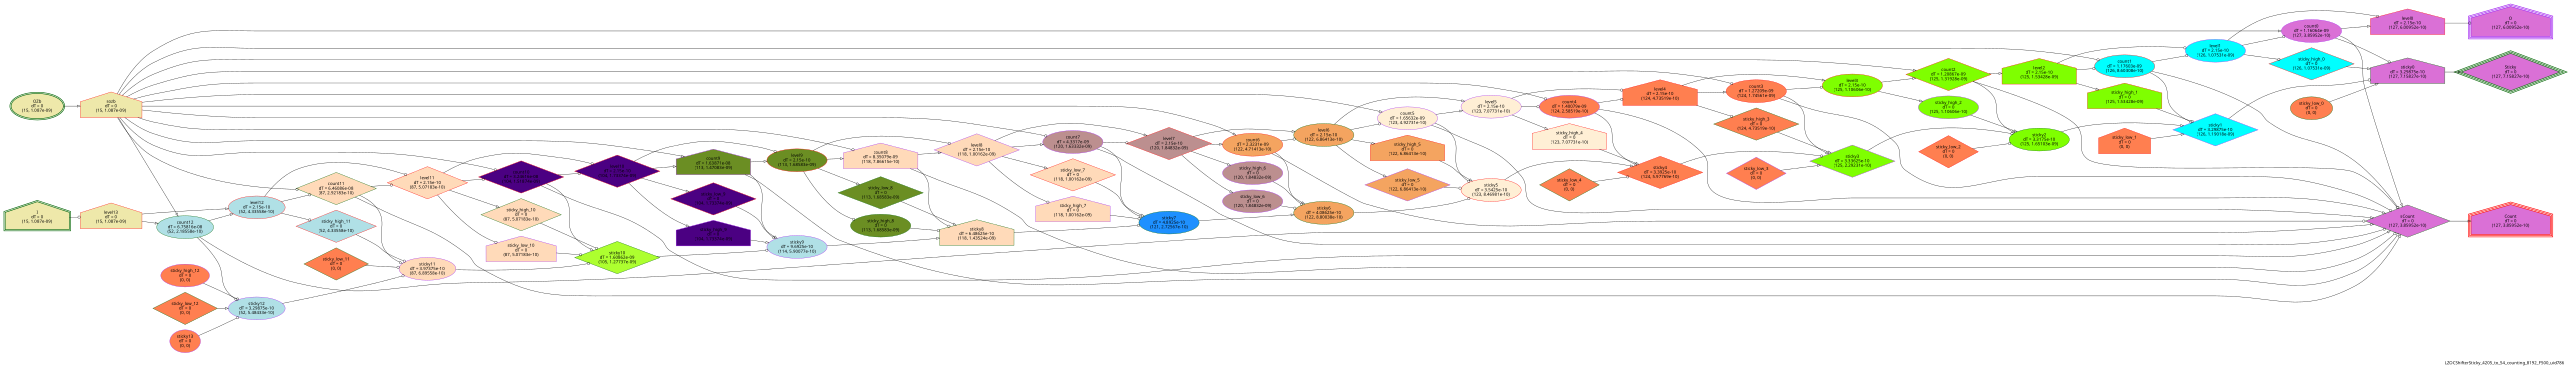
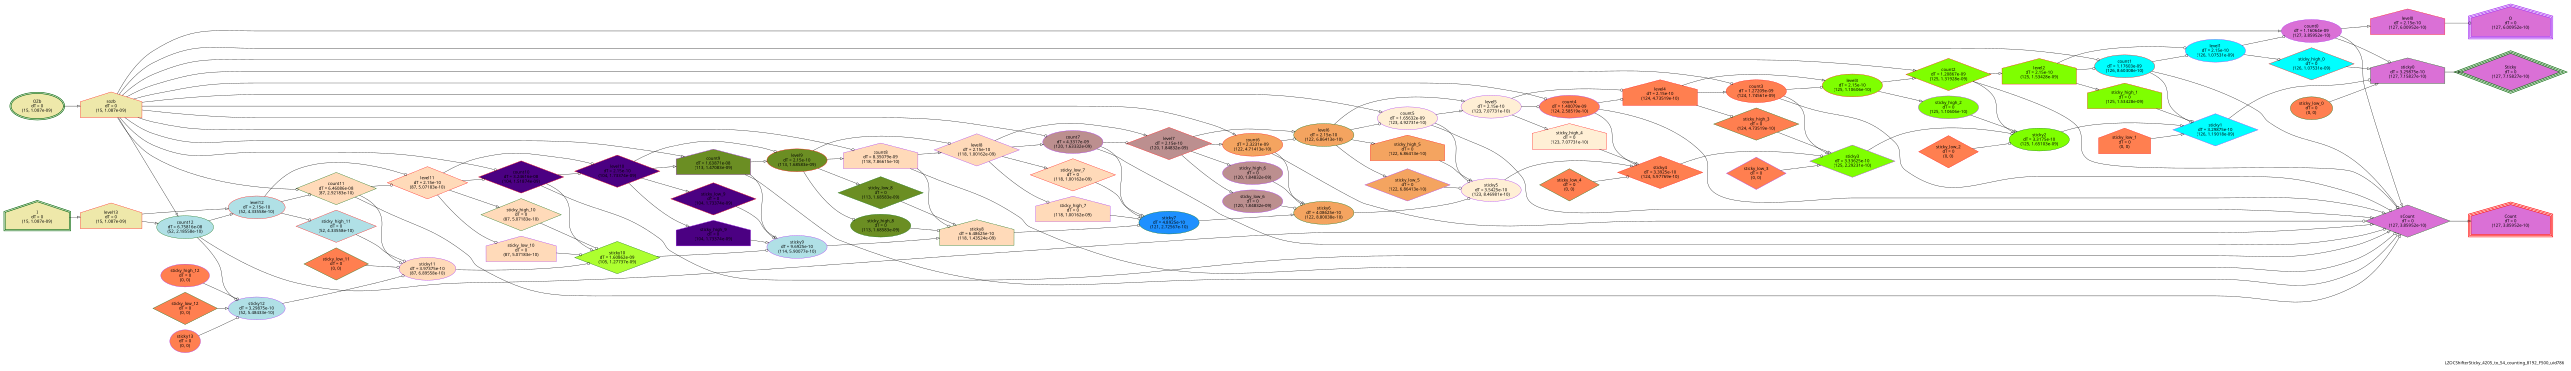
(2299, 12) -> none
(1491, 190) -> (1491, 190)
(74, 217) -> (74, 217)
